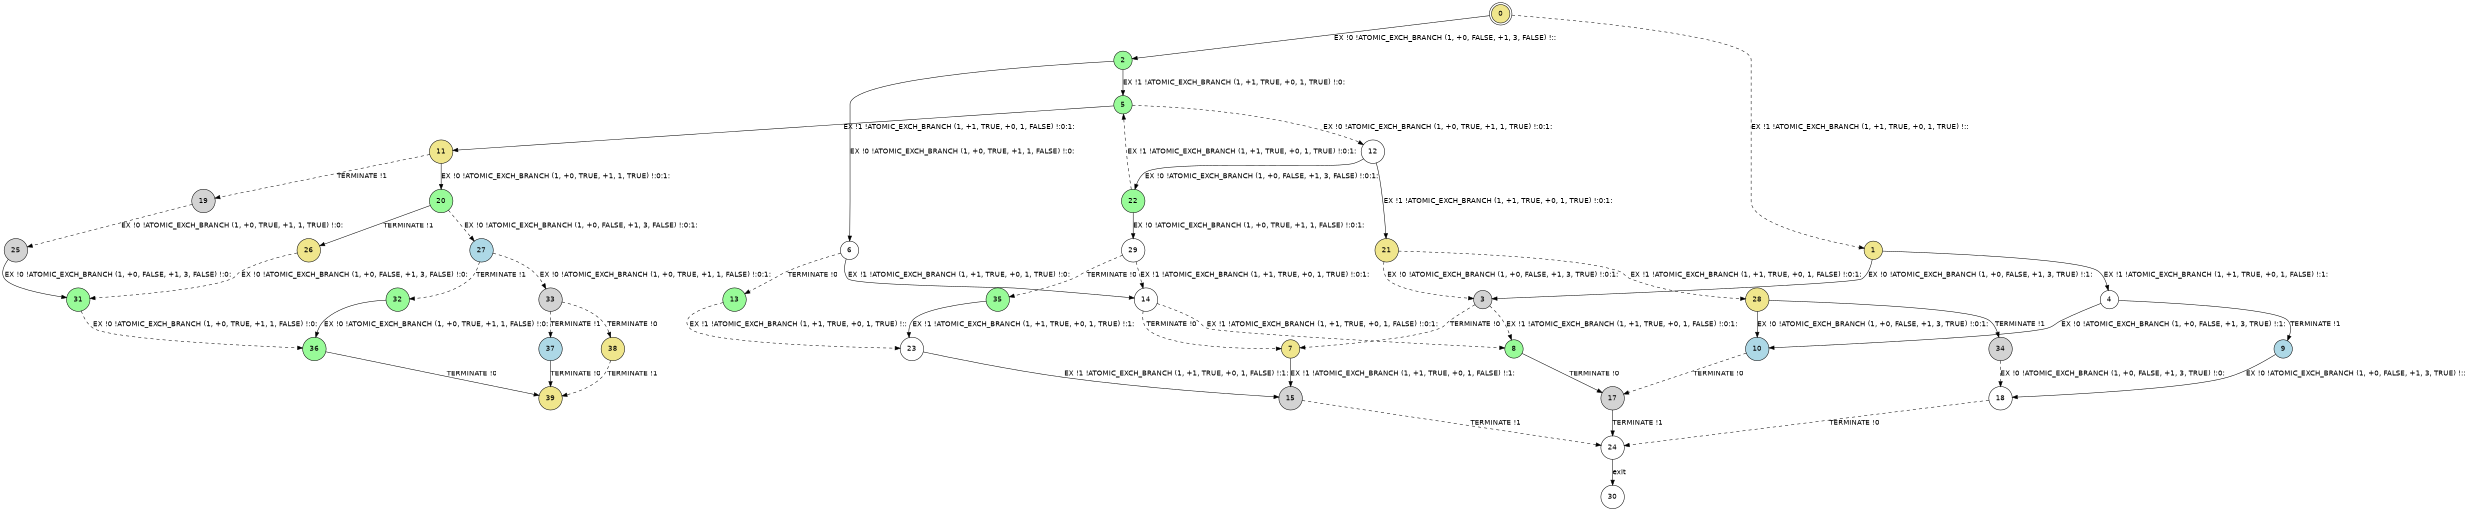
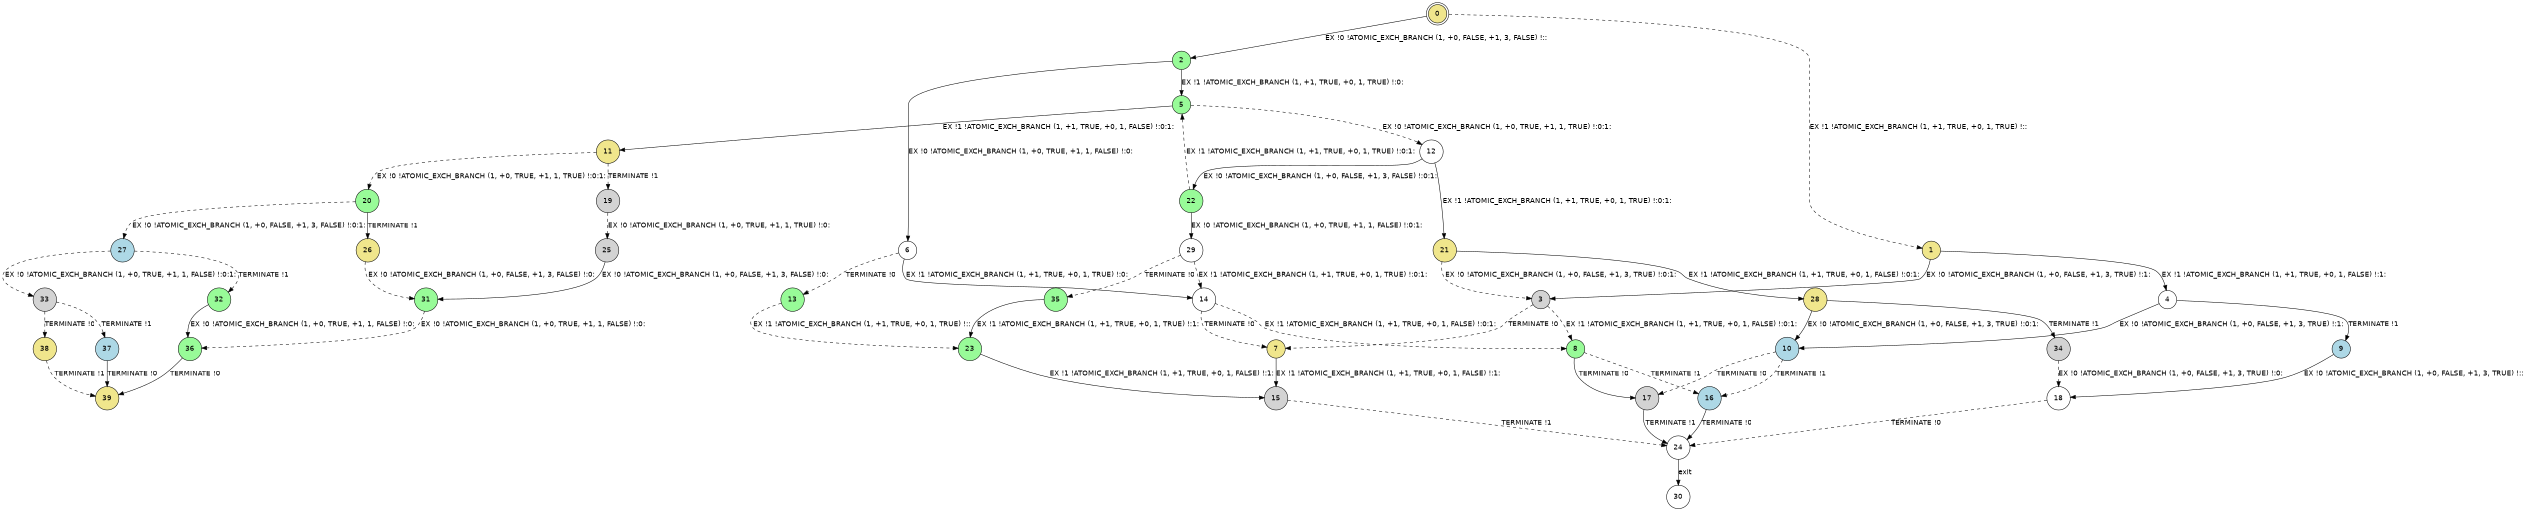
(441, 174) -> (479, 158)
(1572, 262) -> (1630, 262)
(912, 349) -> (970, 349)
none -> (1710, 398)
